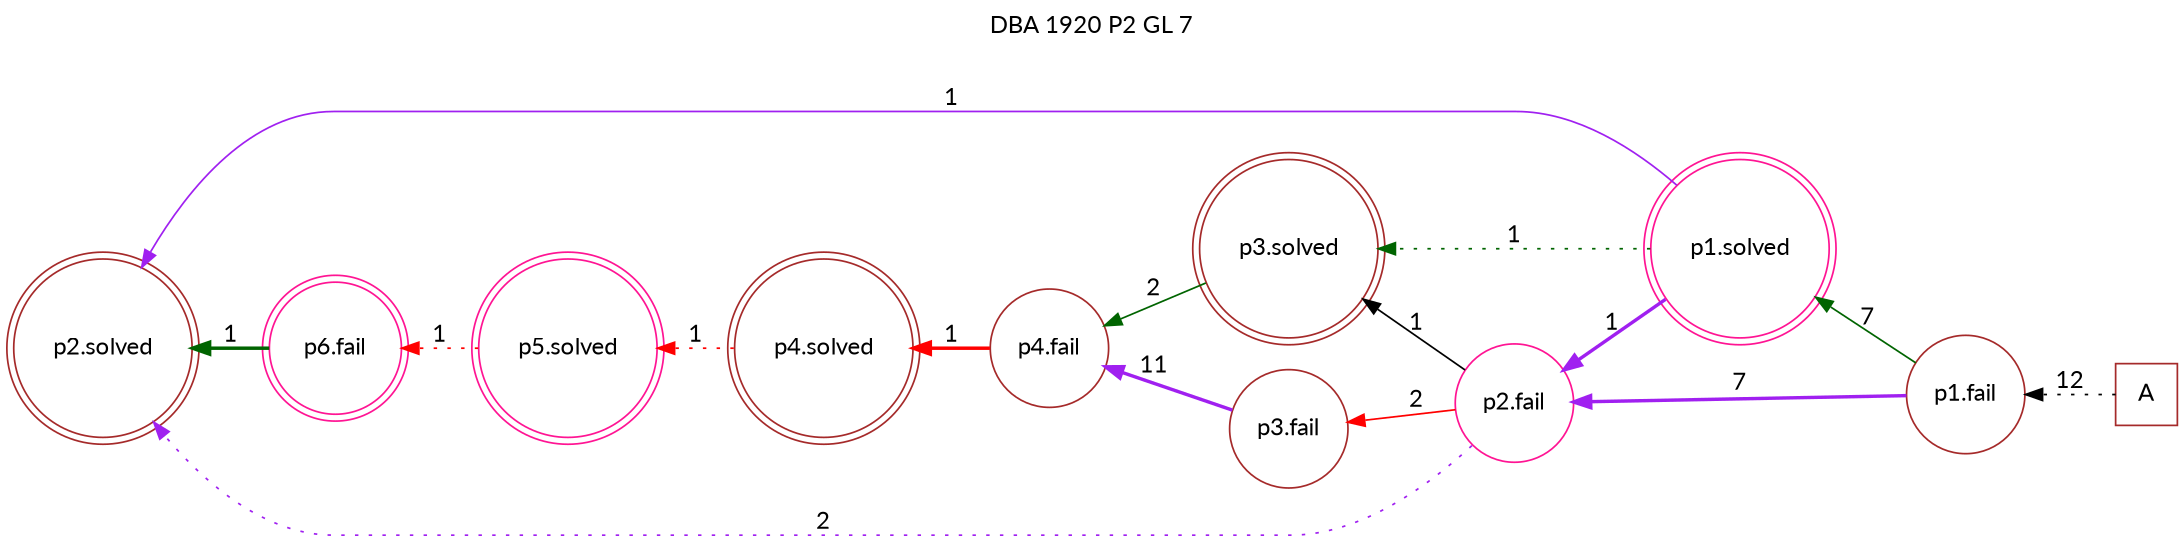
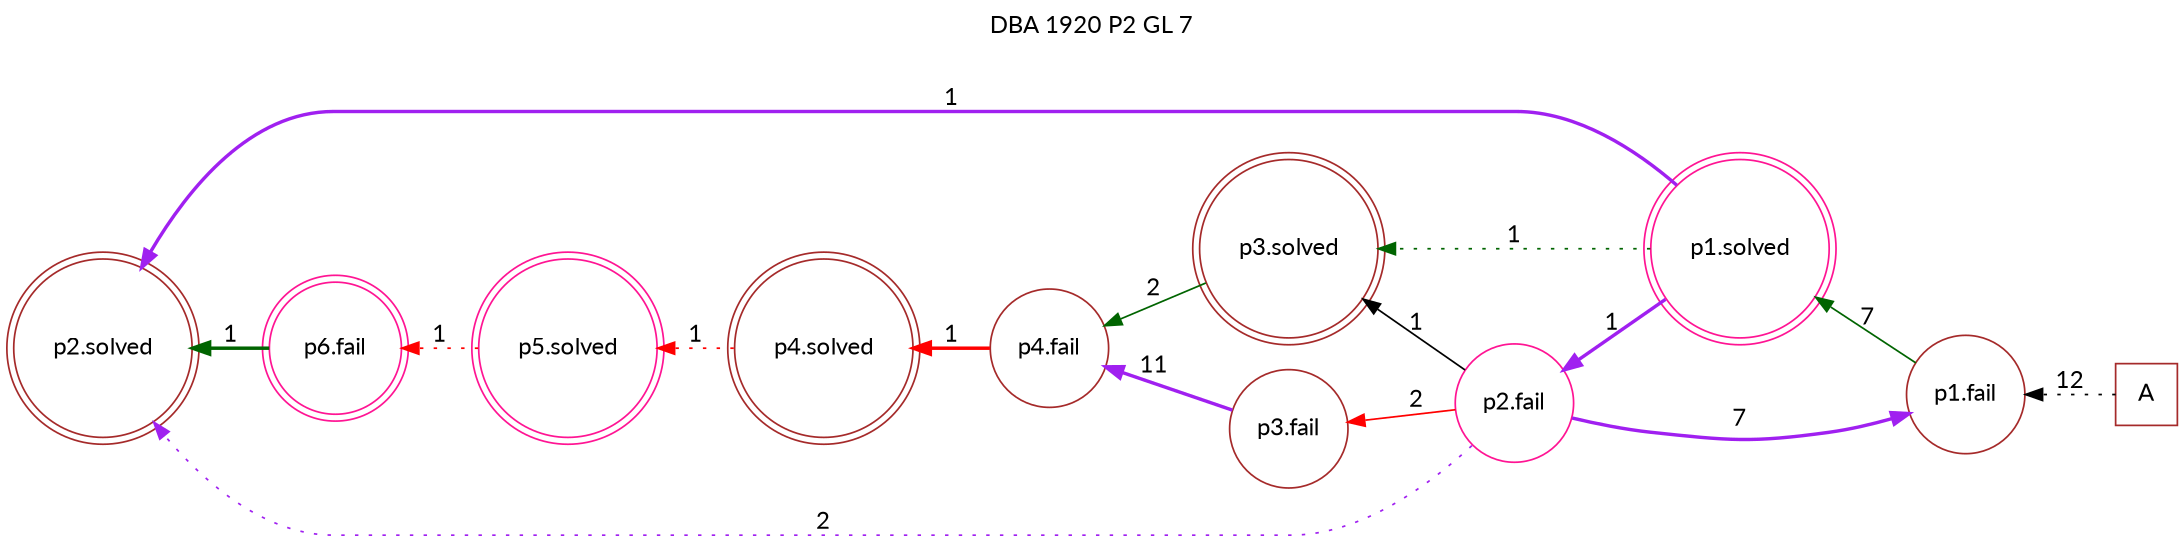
(895, 111) -> (895, 111)
(1749, 399) -> (1732, 439)
